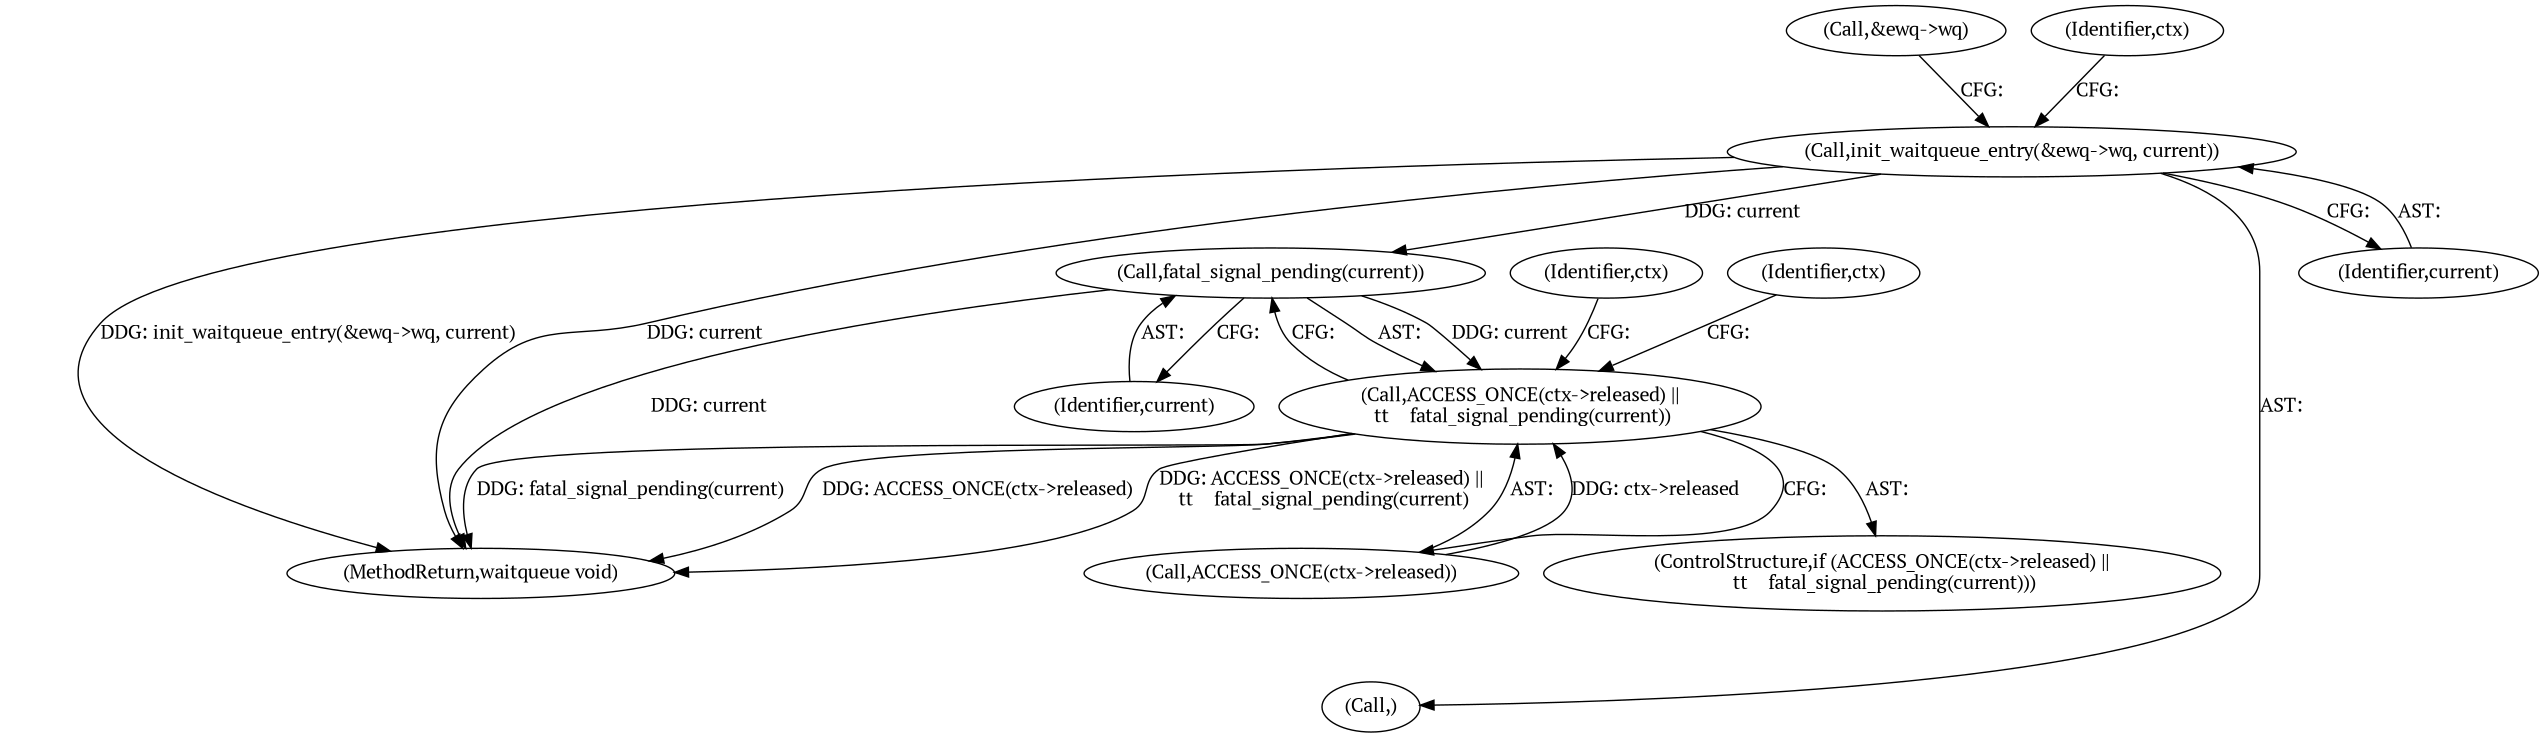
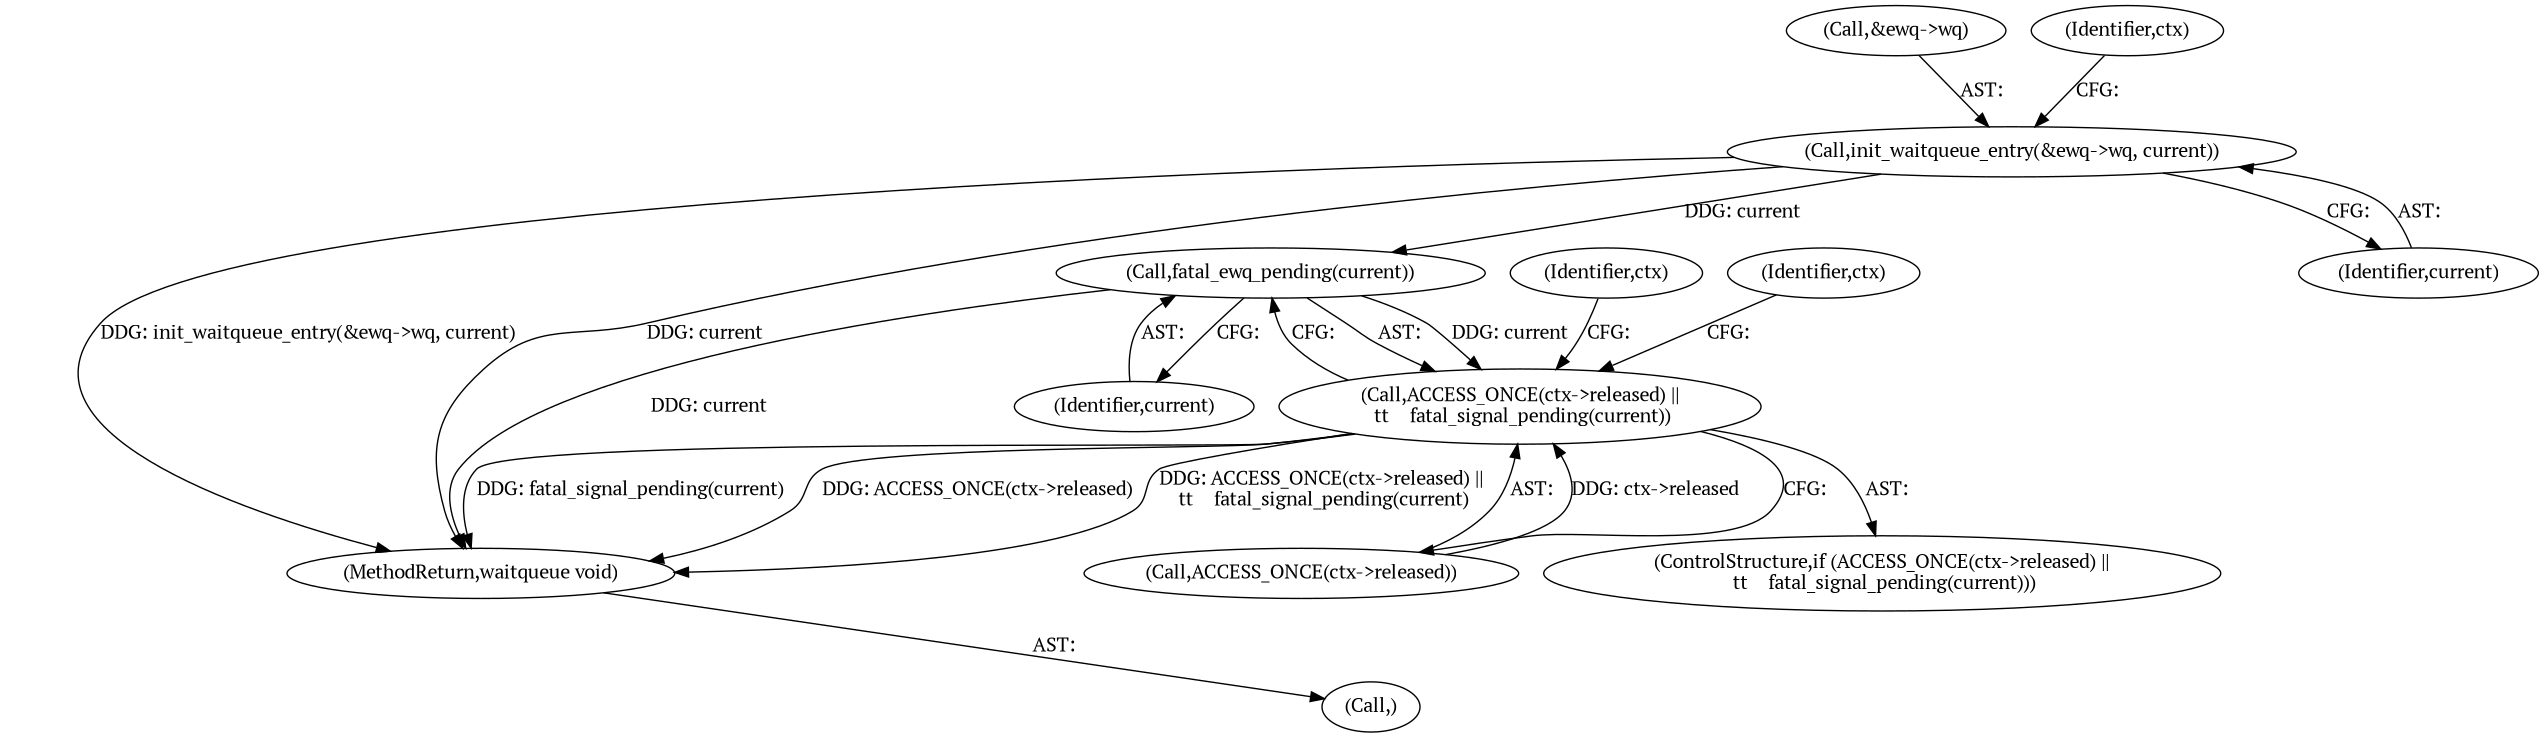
(1985, 91) -> (1985, 91)
(1271, 273) -> (1271, 273)
(2086, 656) -> (957, 645)
